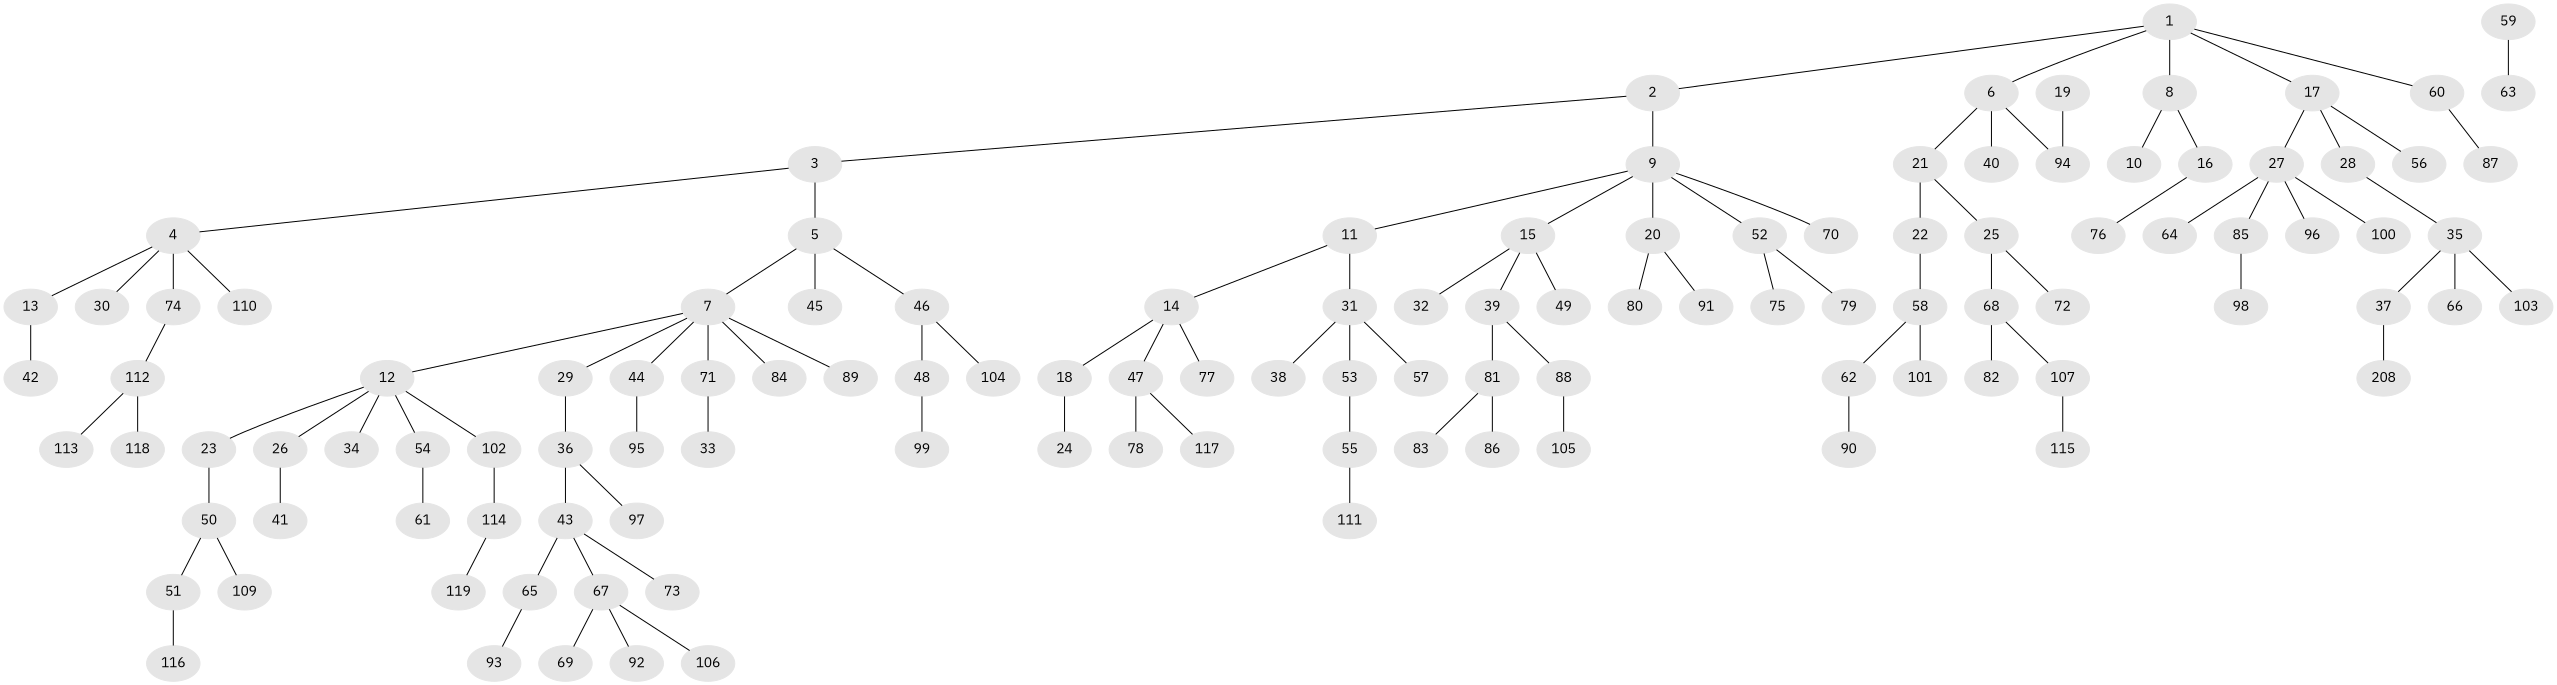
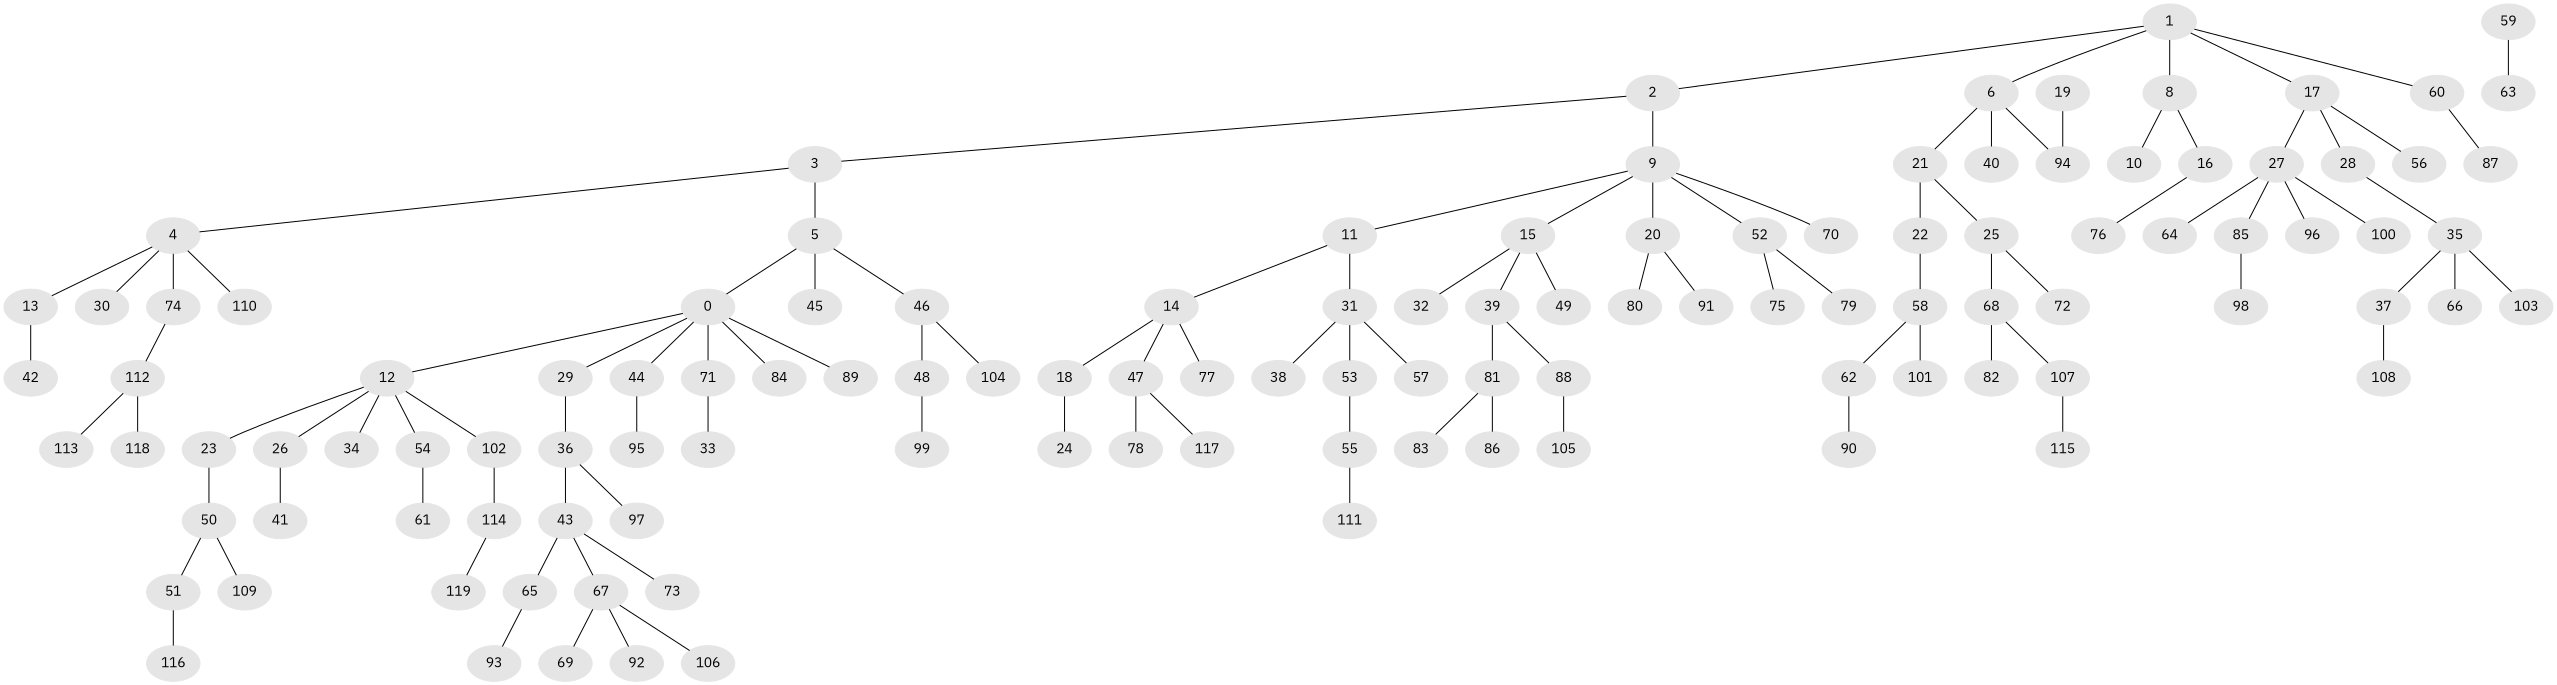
(708, 307) -> (708, 307)
(2384, 378) -> (2384, 378)
